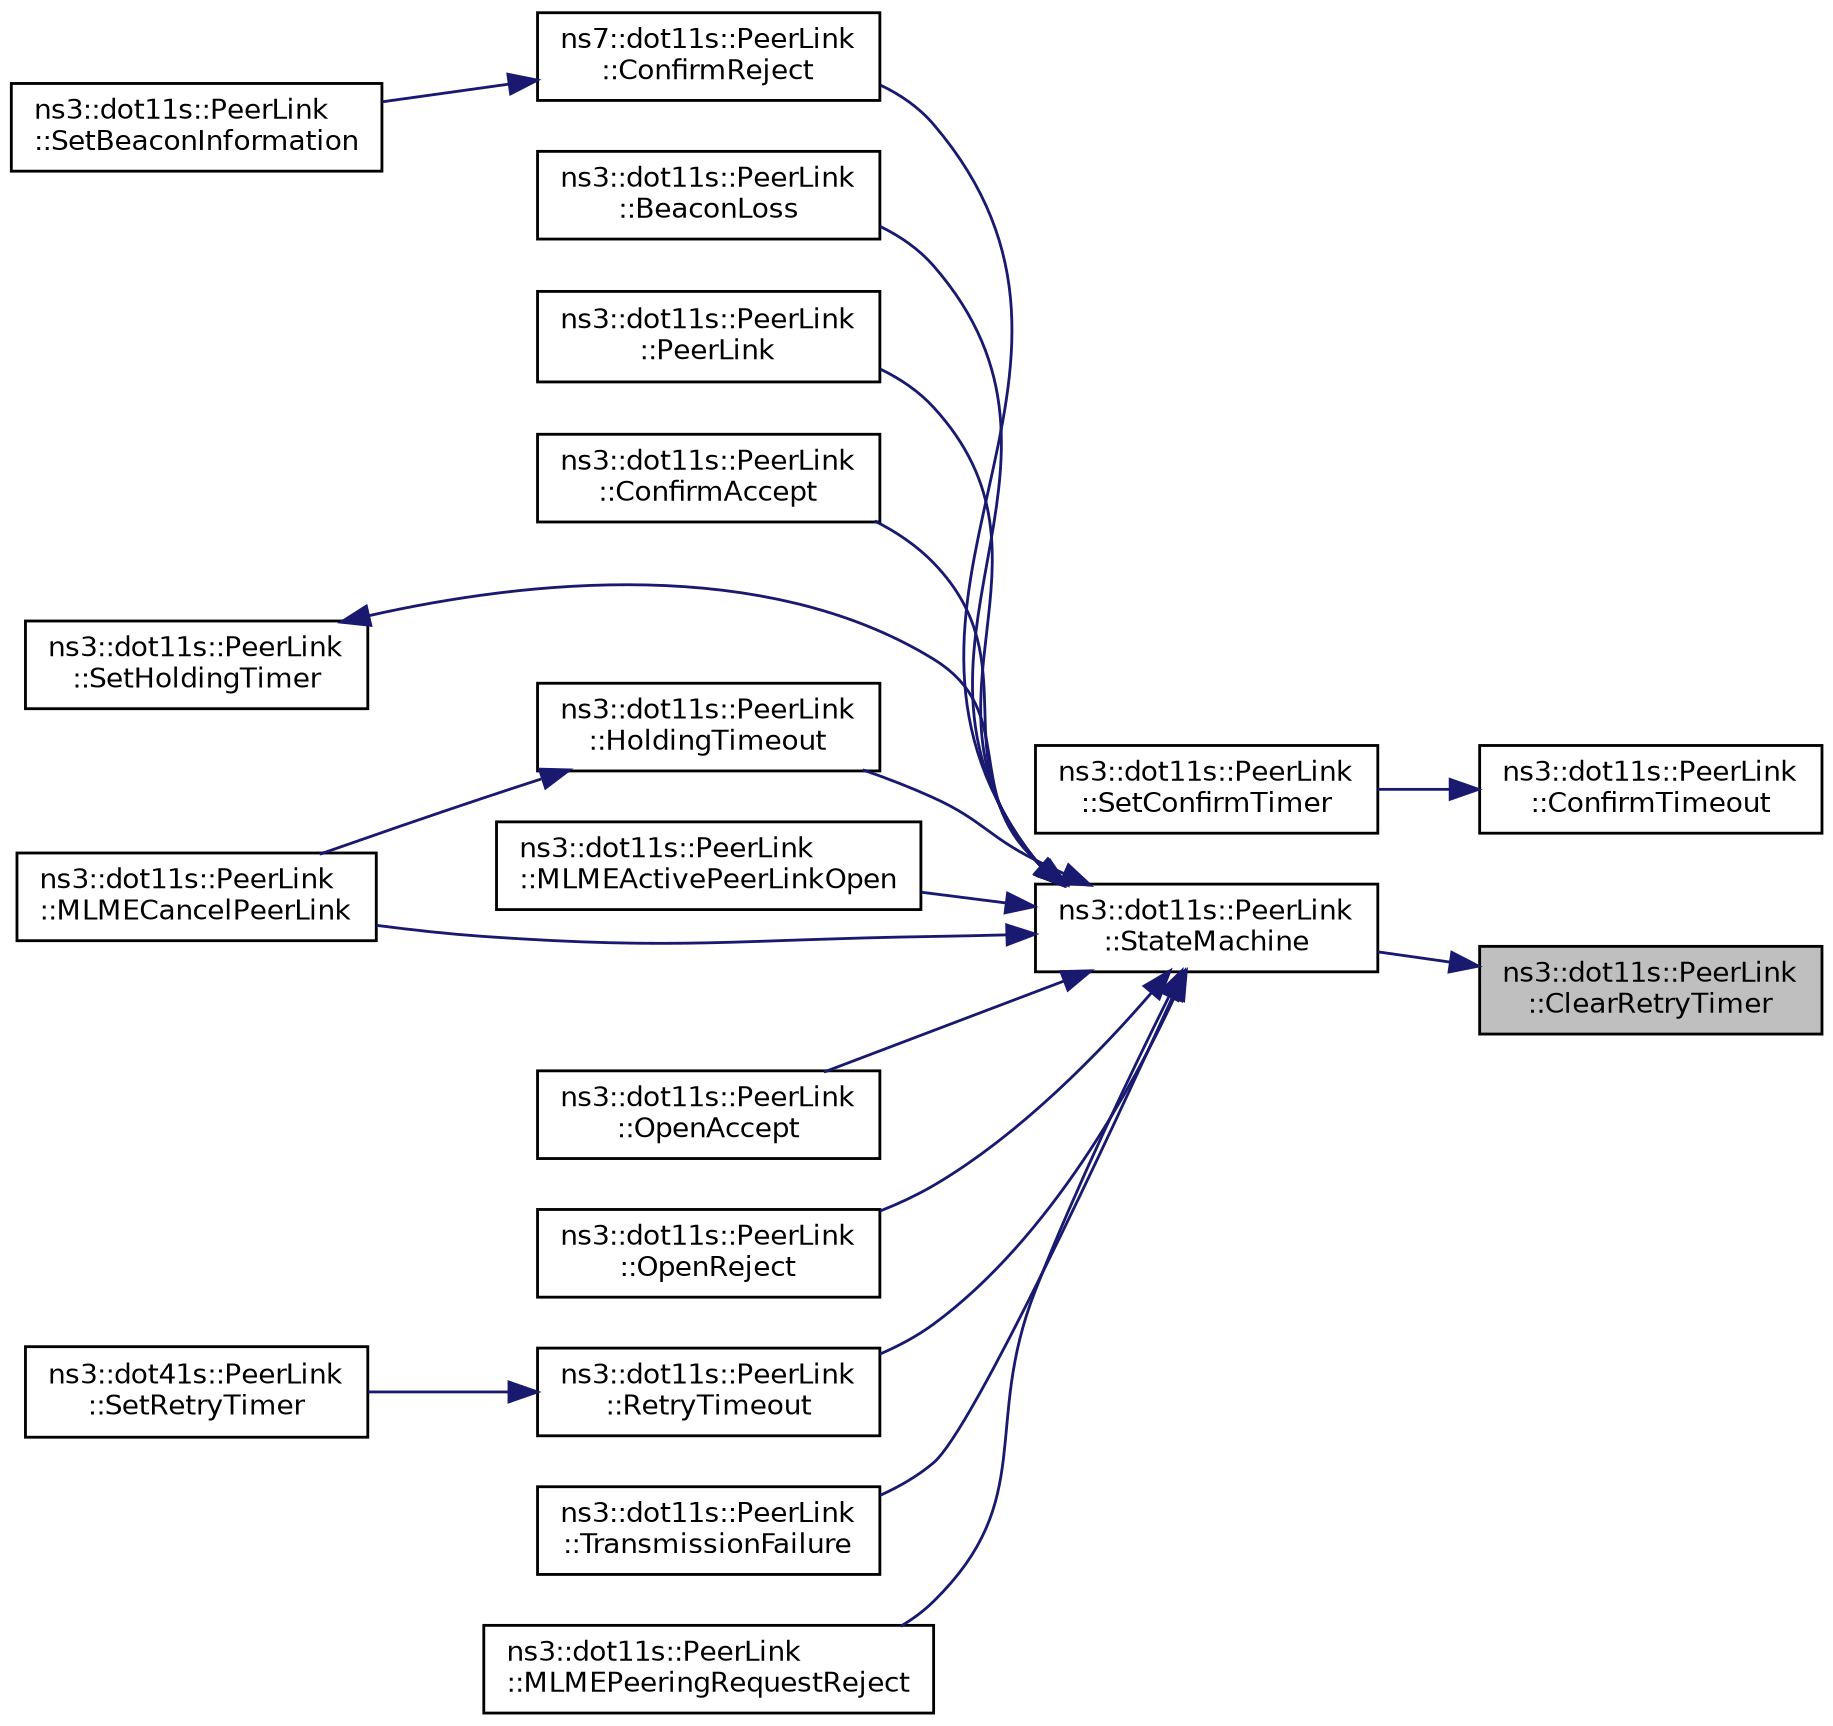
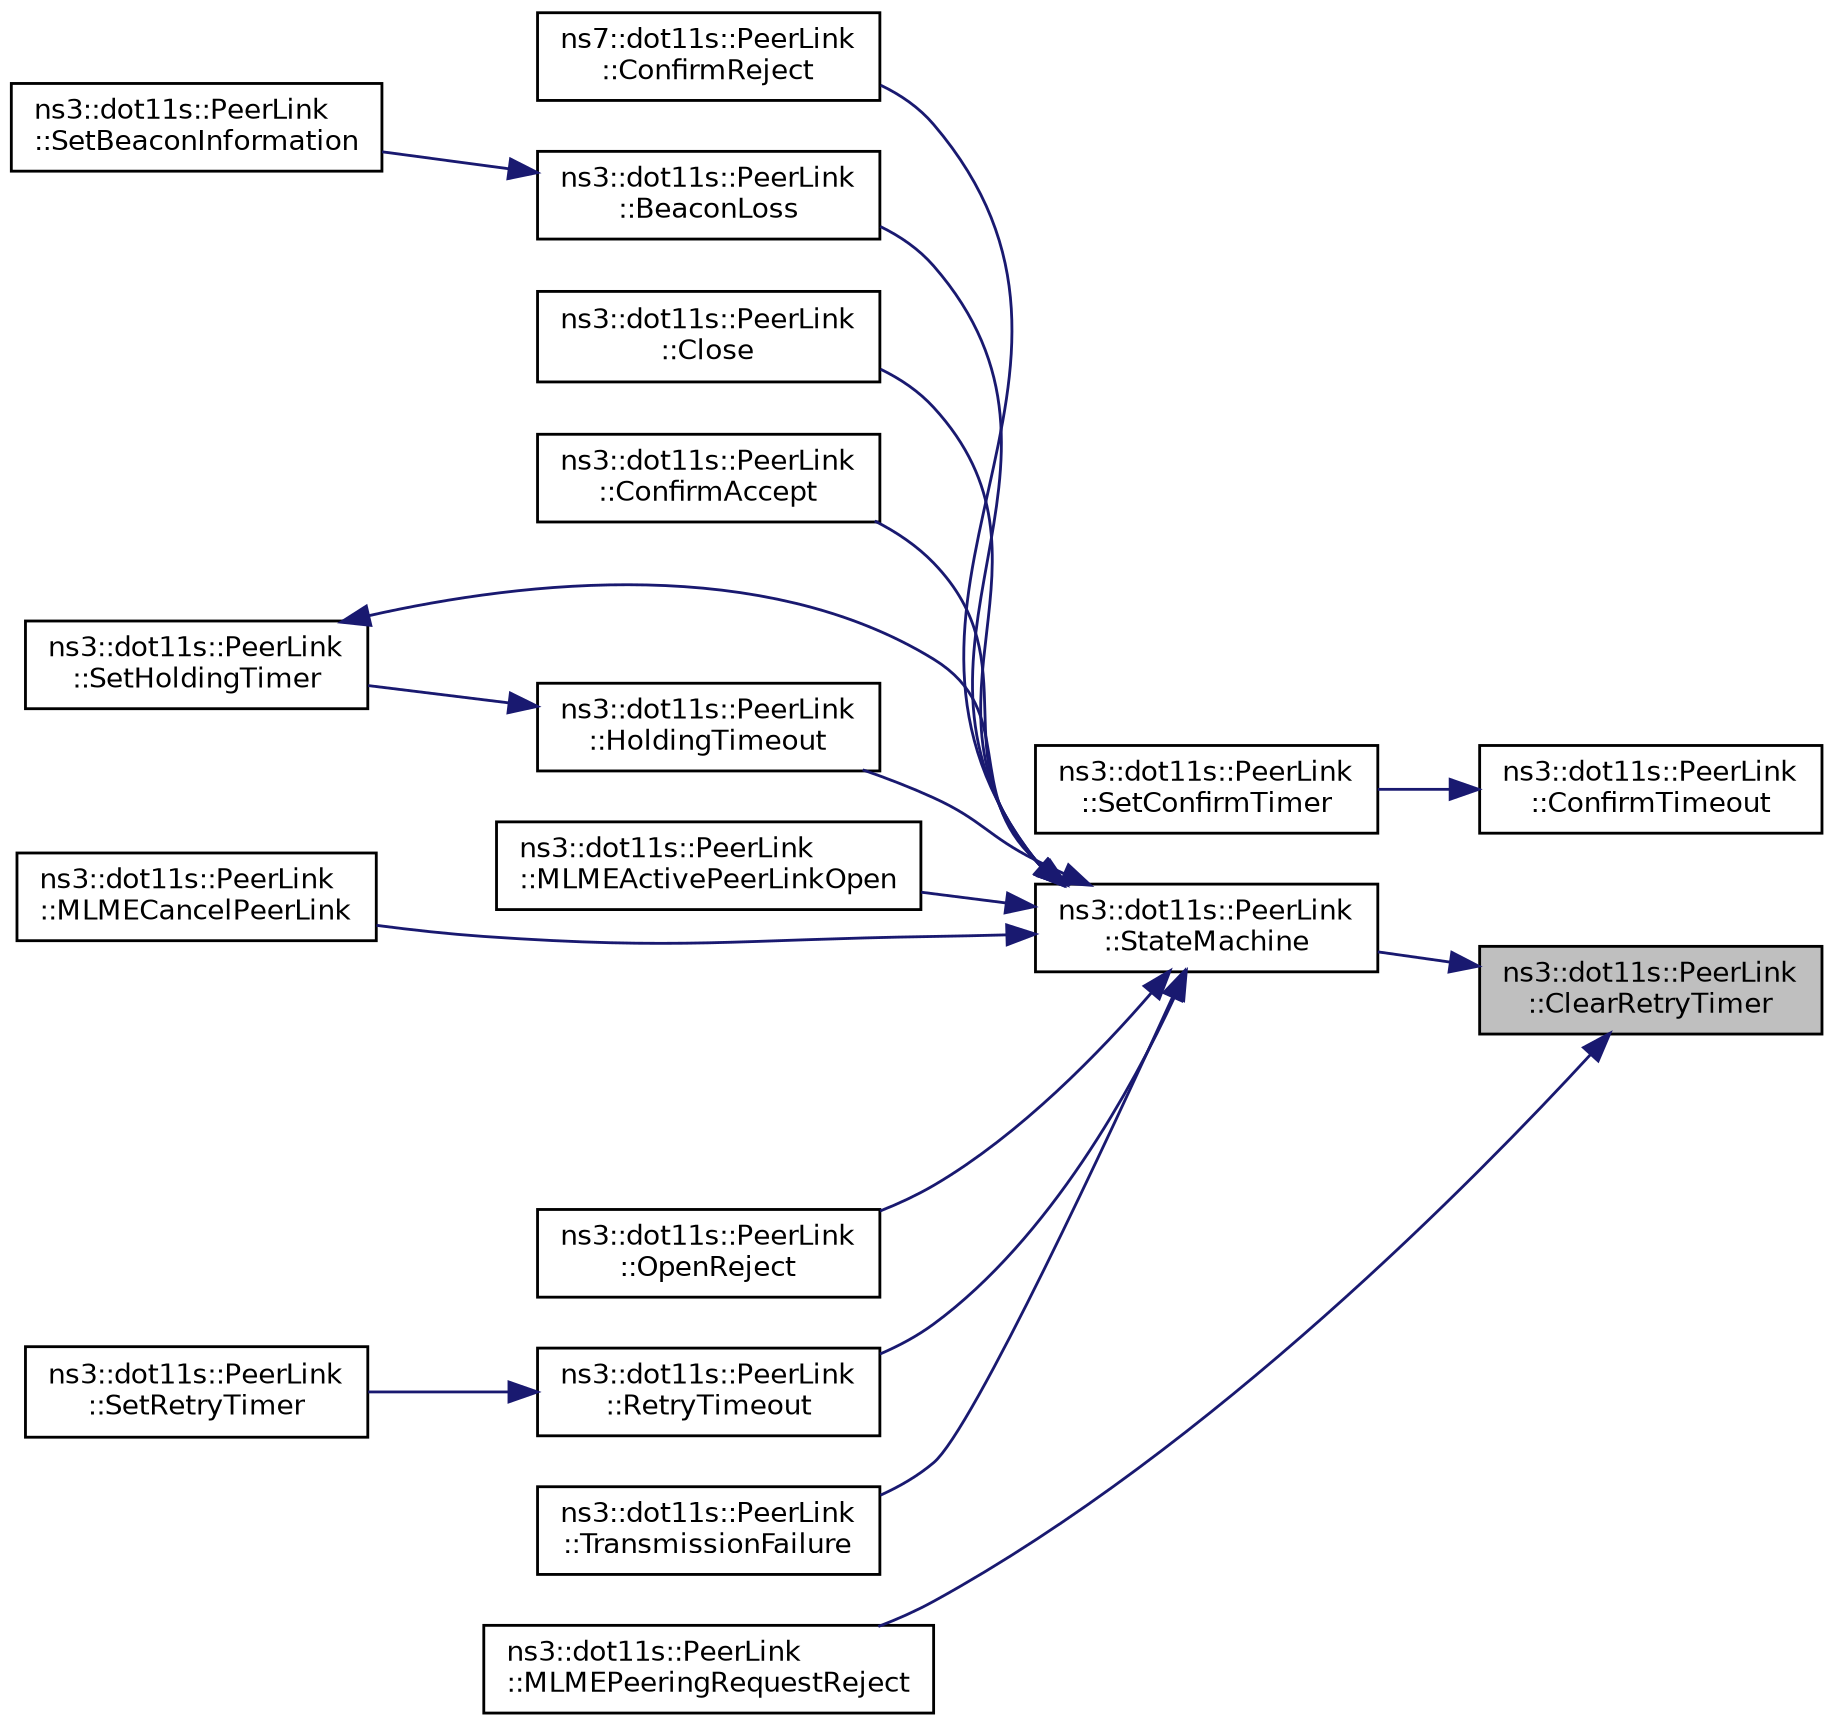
(445, 93) -> (445, 160)
(709, 337) -> (709, 337)
(430, 816) -> (438, 694)
(709, 1115) -> none
(1015, 1366) -> (1259, 1372)
(197, 1392) -> (197, 1392)
